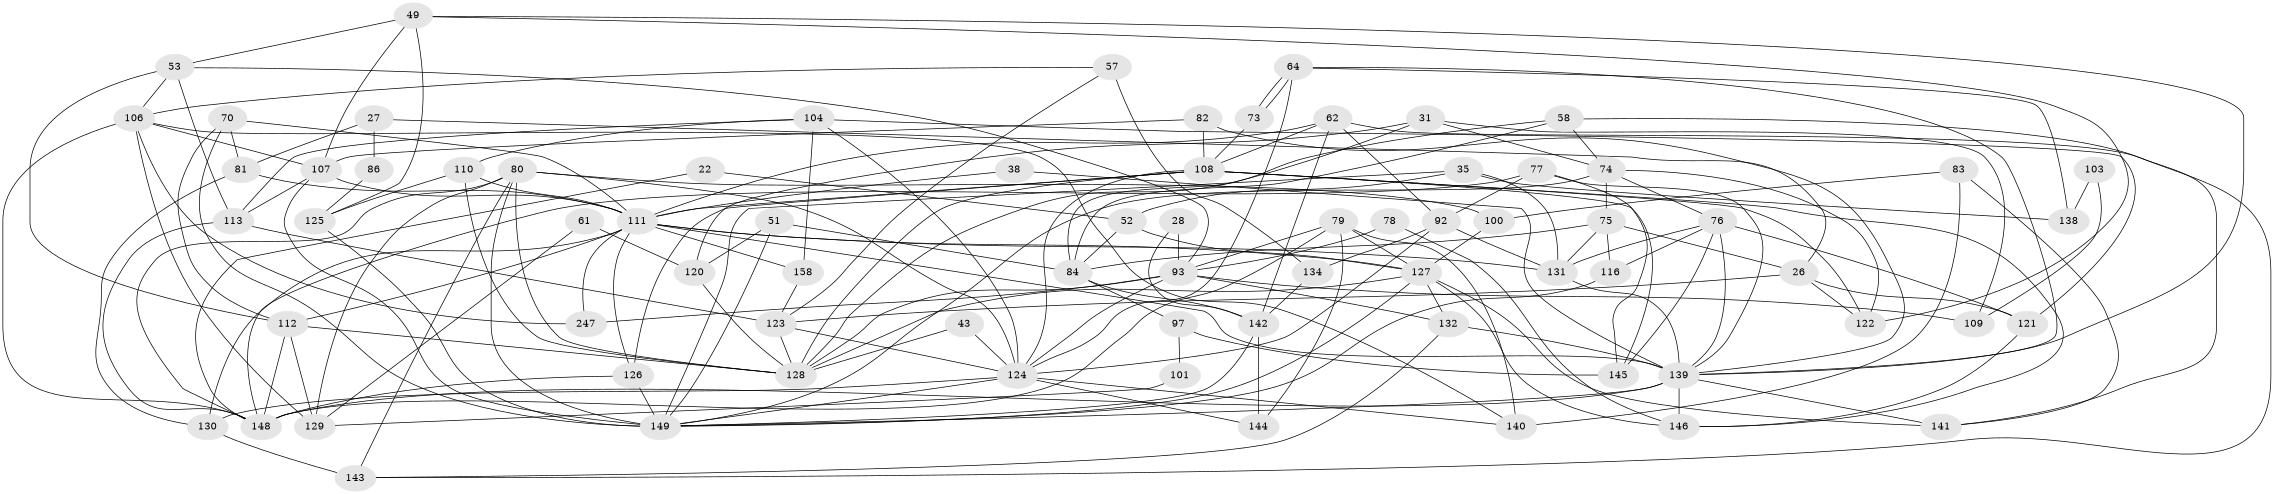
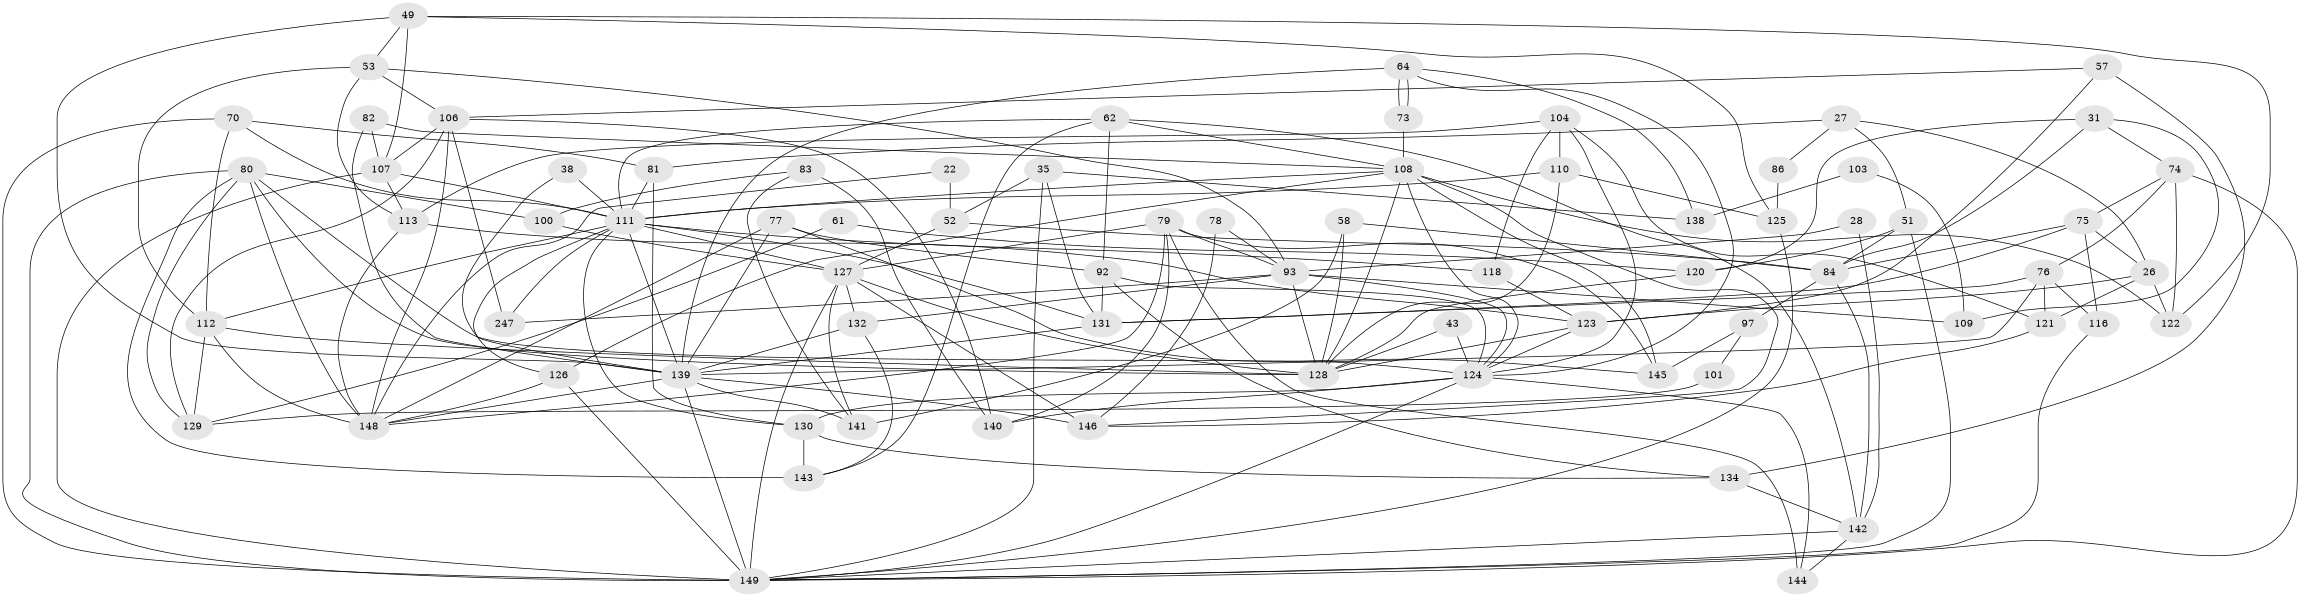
(1585, 144) -> none
none -> (1889, 163)
(803, 273) -> (1492, 273)
(1677, 303) -> (1487, 252)
none -> (1263, 474)
